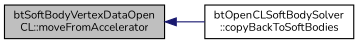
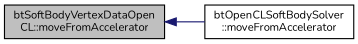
(279, 22) -> (279, 22)
